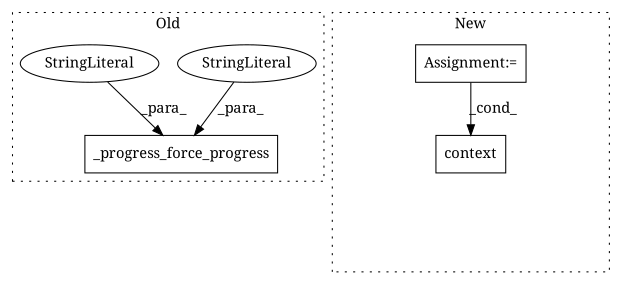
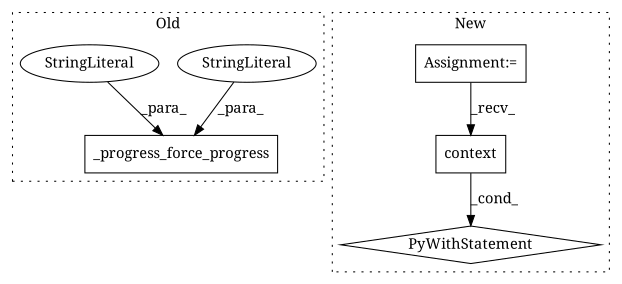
(493, 109) -> (493, 109)
none -> (471, 245)
